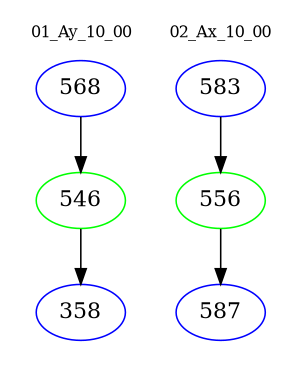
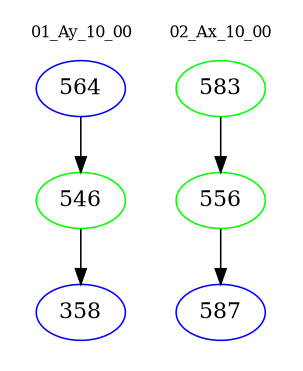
(81, 89) -> (81, 89)
(221, 89) -> (221, 89)
